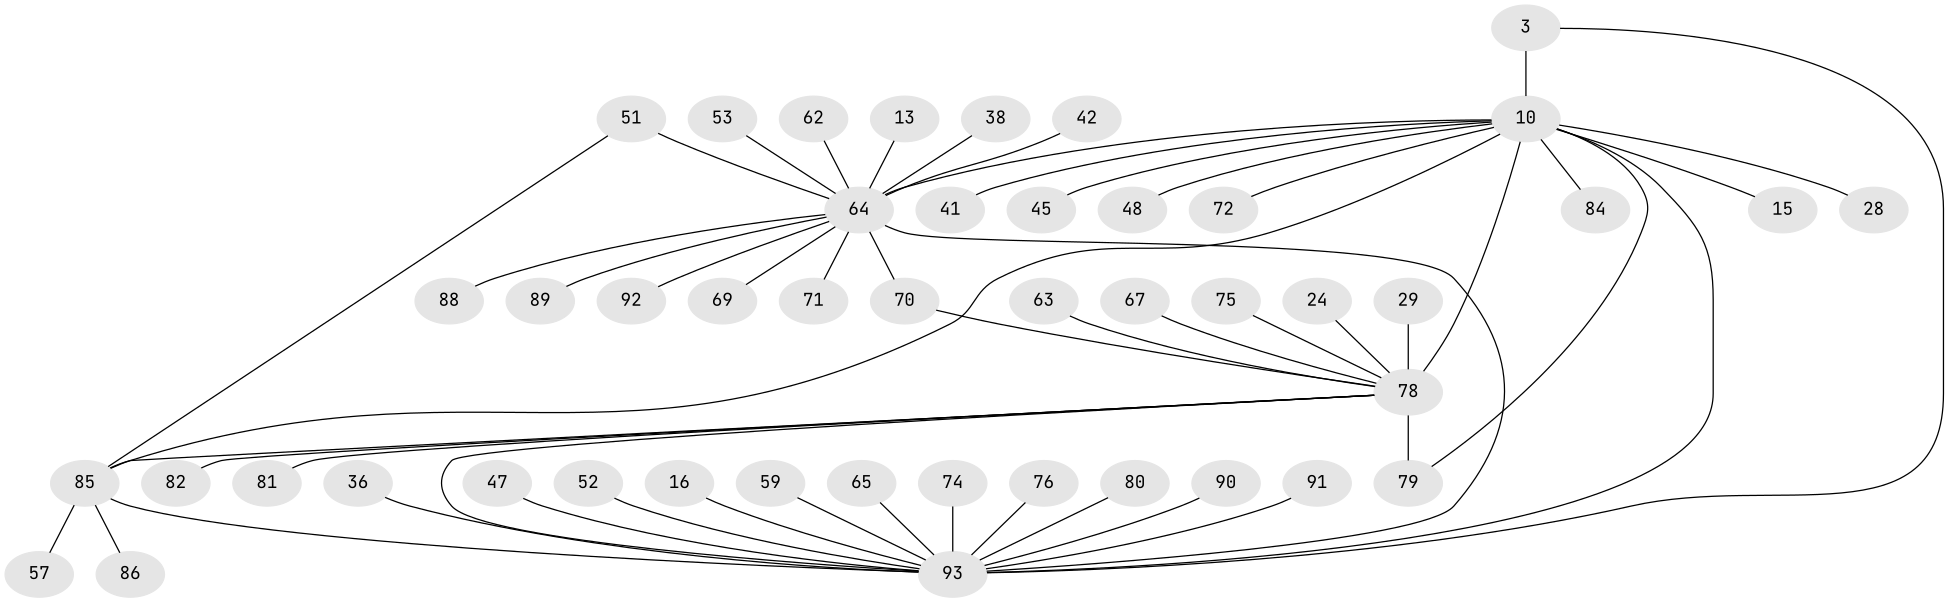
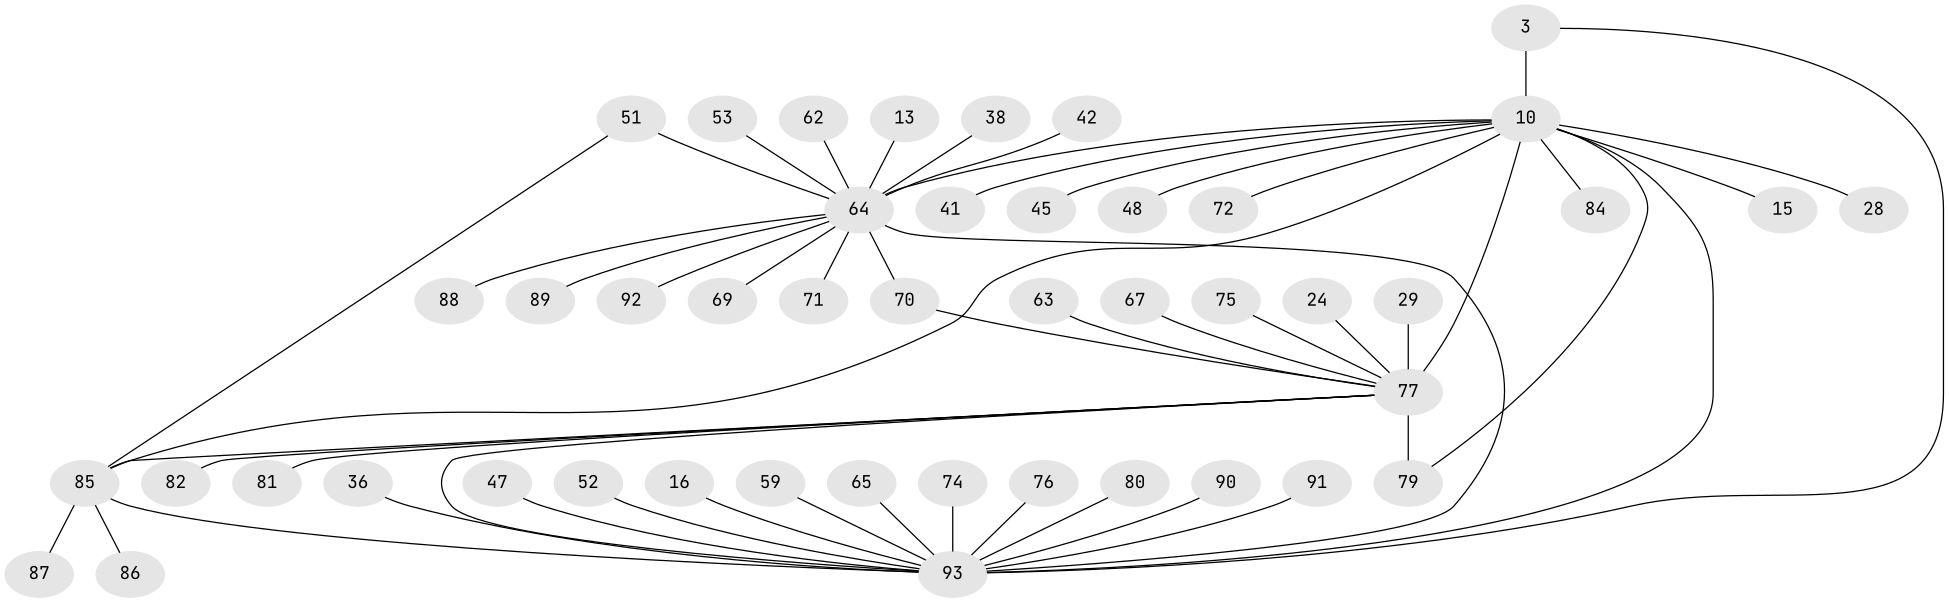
(1408, 392) -> (1408, 392)
(39, 574) -> (39, 574)
